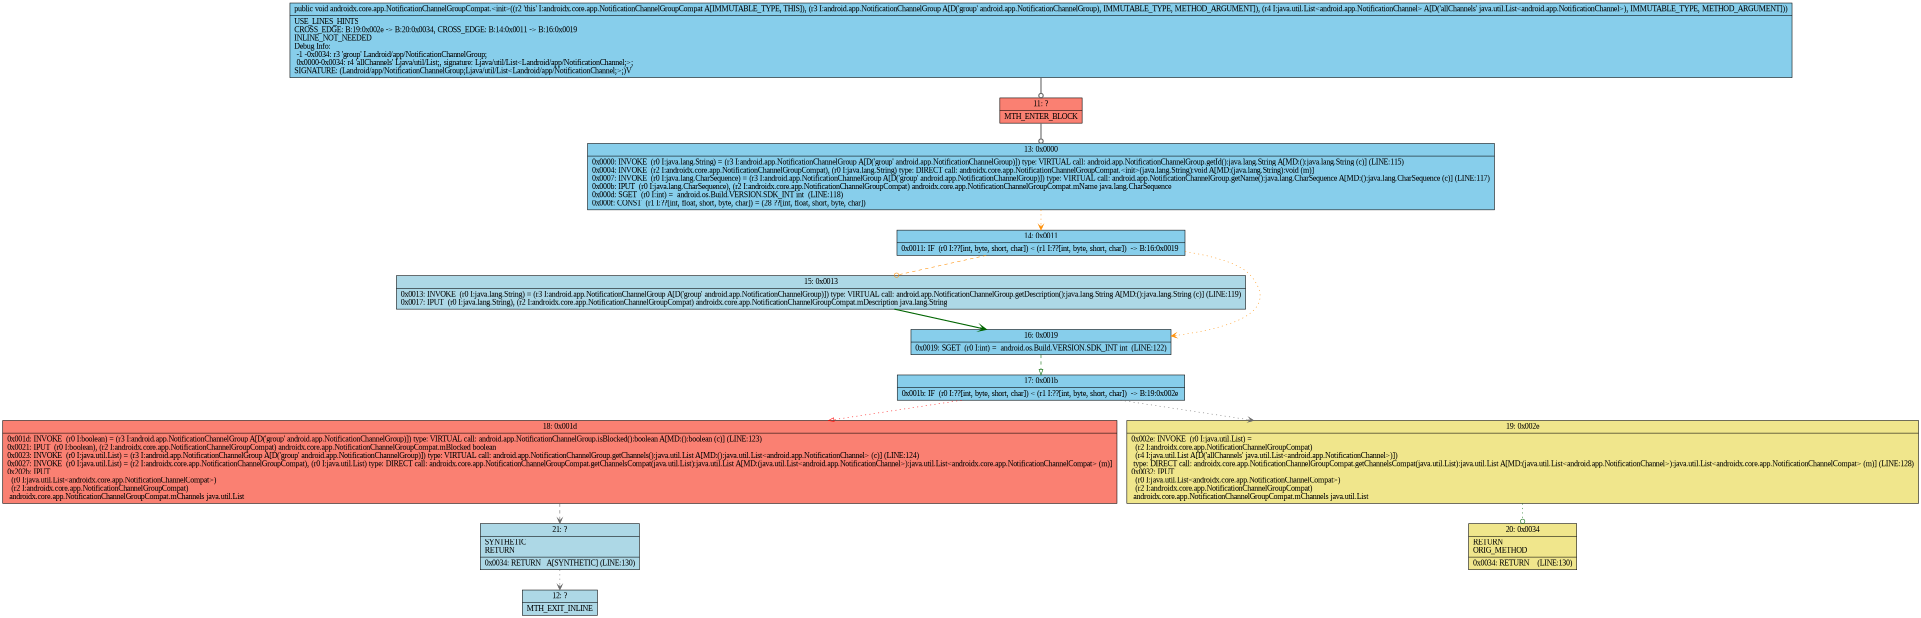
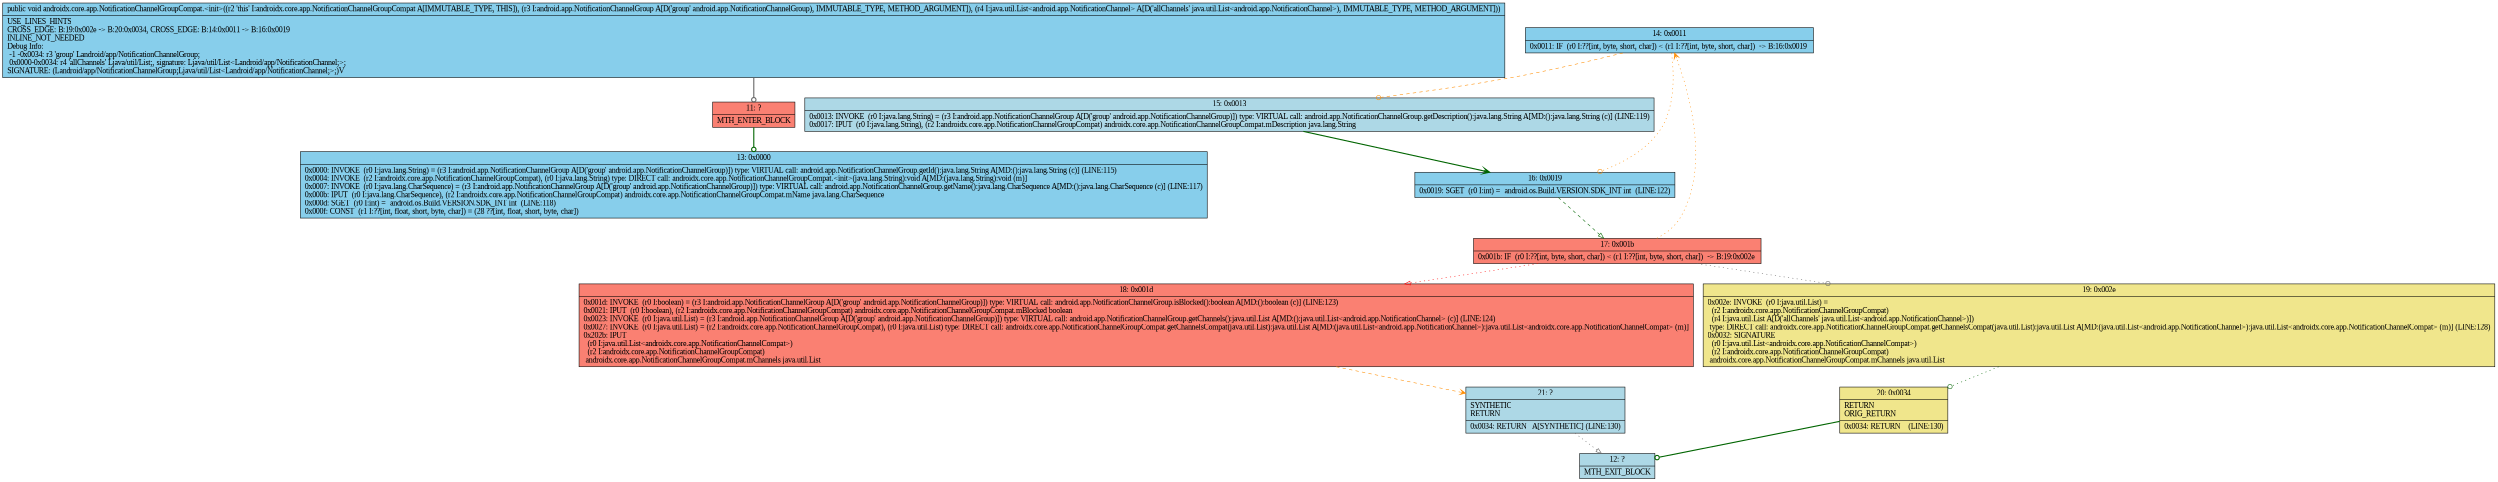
(1041, 131) -> (754, 137)
(1041, 217) -> (1696, 154)
(1260, 298) -> (1662, 127)
(1041, 388) -> (1617, 251)
(1184, 410) -> (1761, 273)
none -> (1749, 439)
(1155, 472) -> (1743, 335)
(560, 511) -> (1398, 379)
(1500, 551) -> (1870, 414)
(560, 577) -> (1586, 442)
(560, 609) -> (1617, 472)
